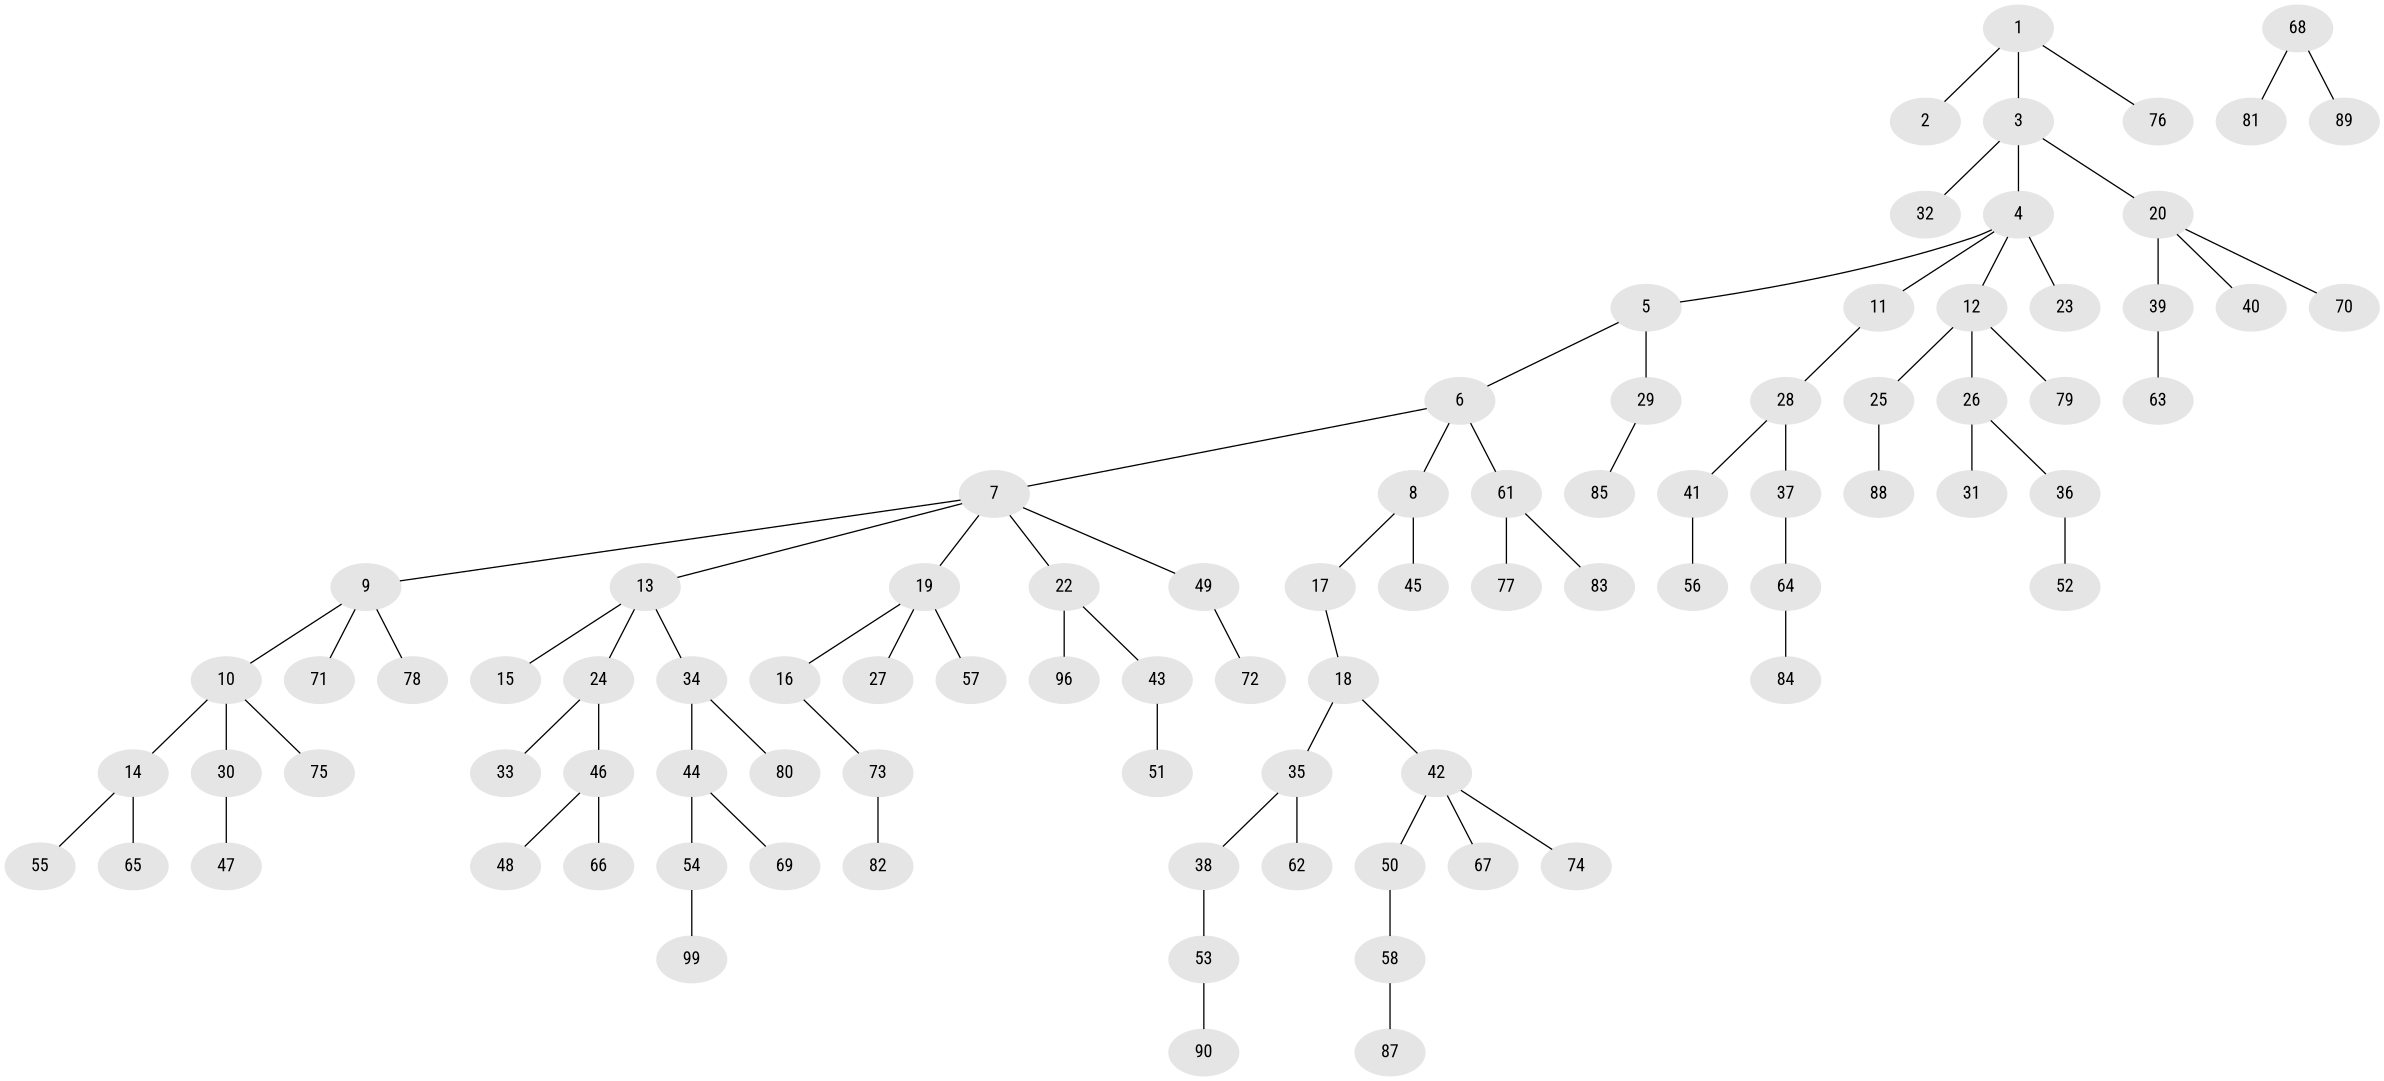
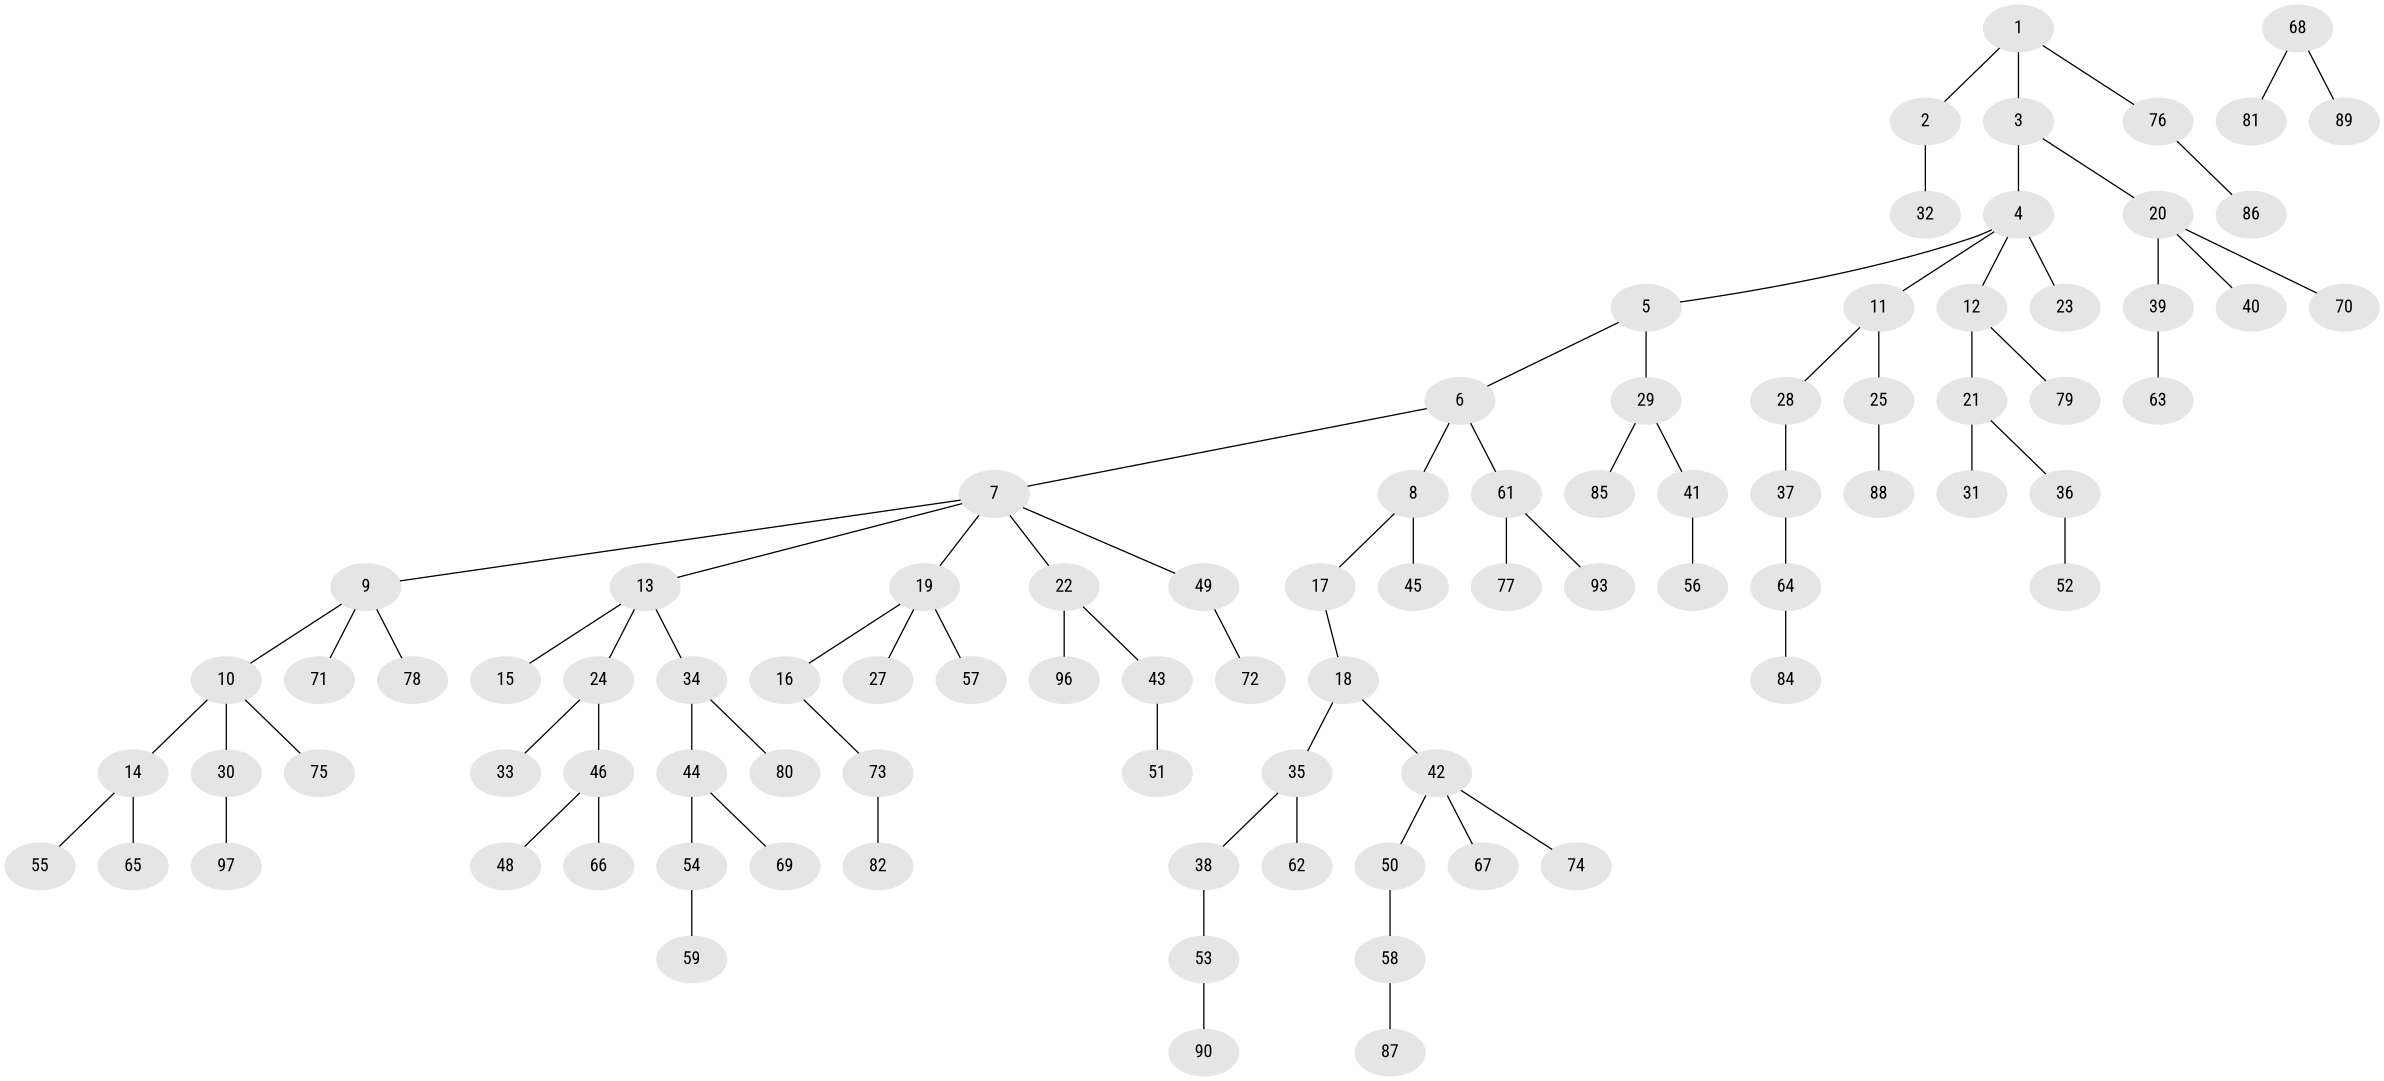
(1972, 168) -> (1925, 168)
none -> (2251, 215)
(1925, 354) -> (1879, 354)
(1972, 401) -> (1972, 401)
(1739, 447) -> (1669, 447)
(1600, 587) -> (1600, 587)
(226, 866) -> (226, 866)
(692, 959) -> (692, 959)
